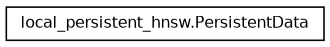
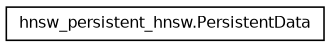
(165, 24) -> (165, 24)
